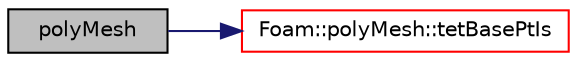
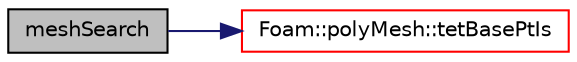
(88, 31) -> (88, 31)
